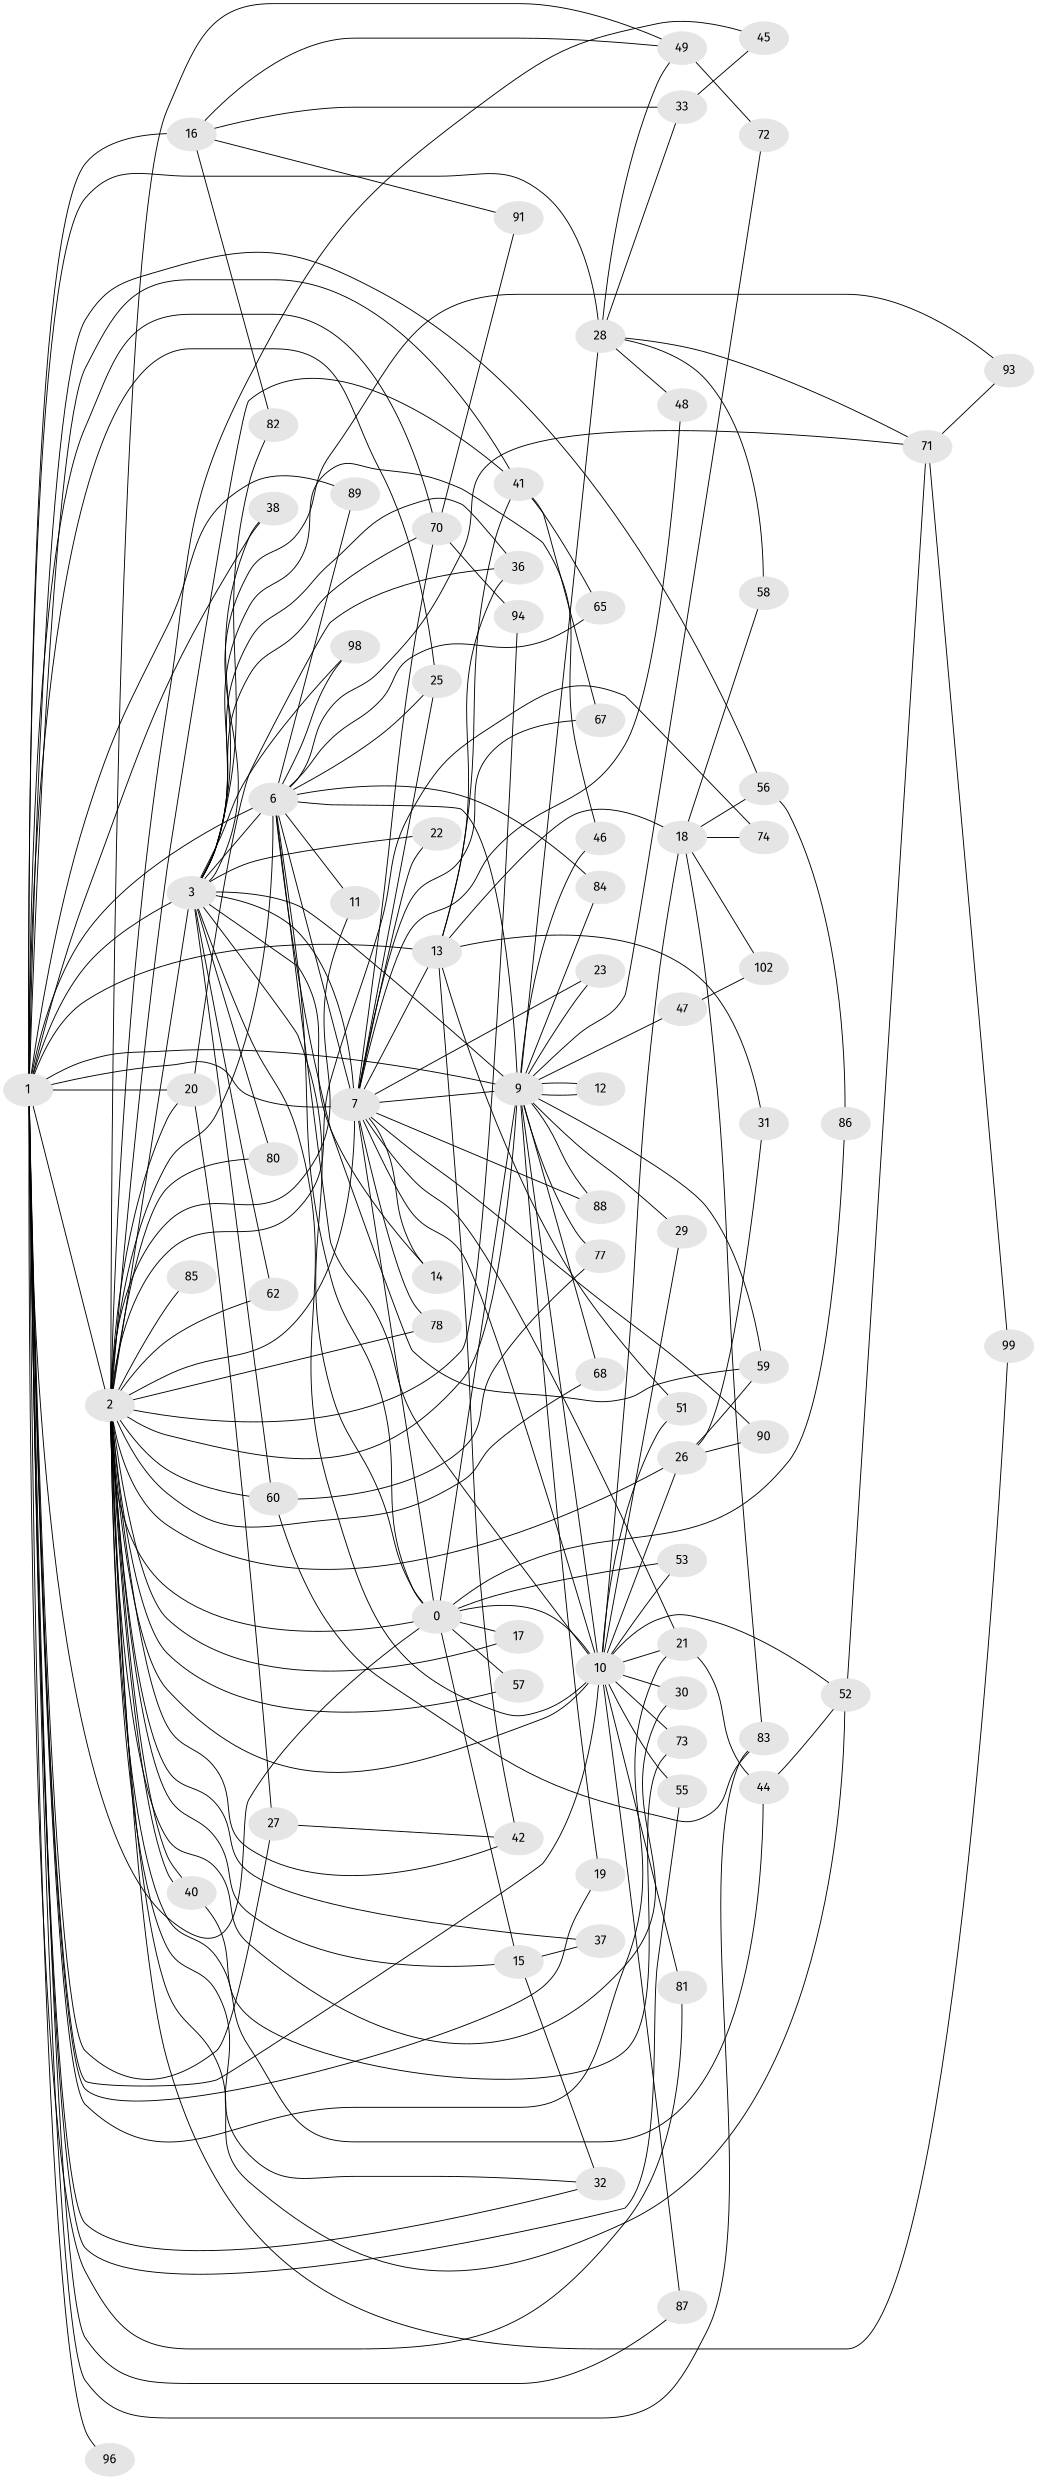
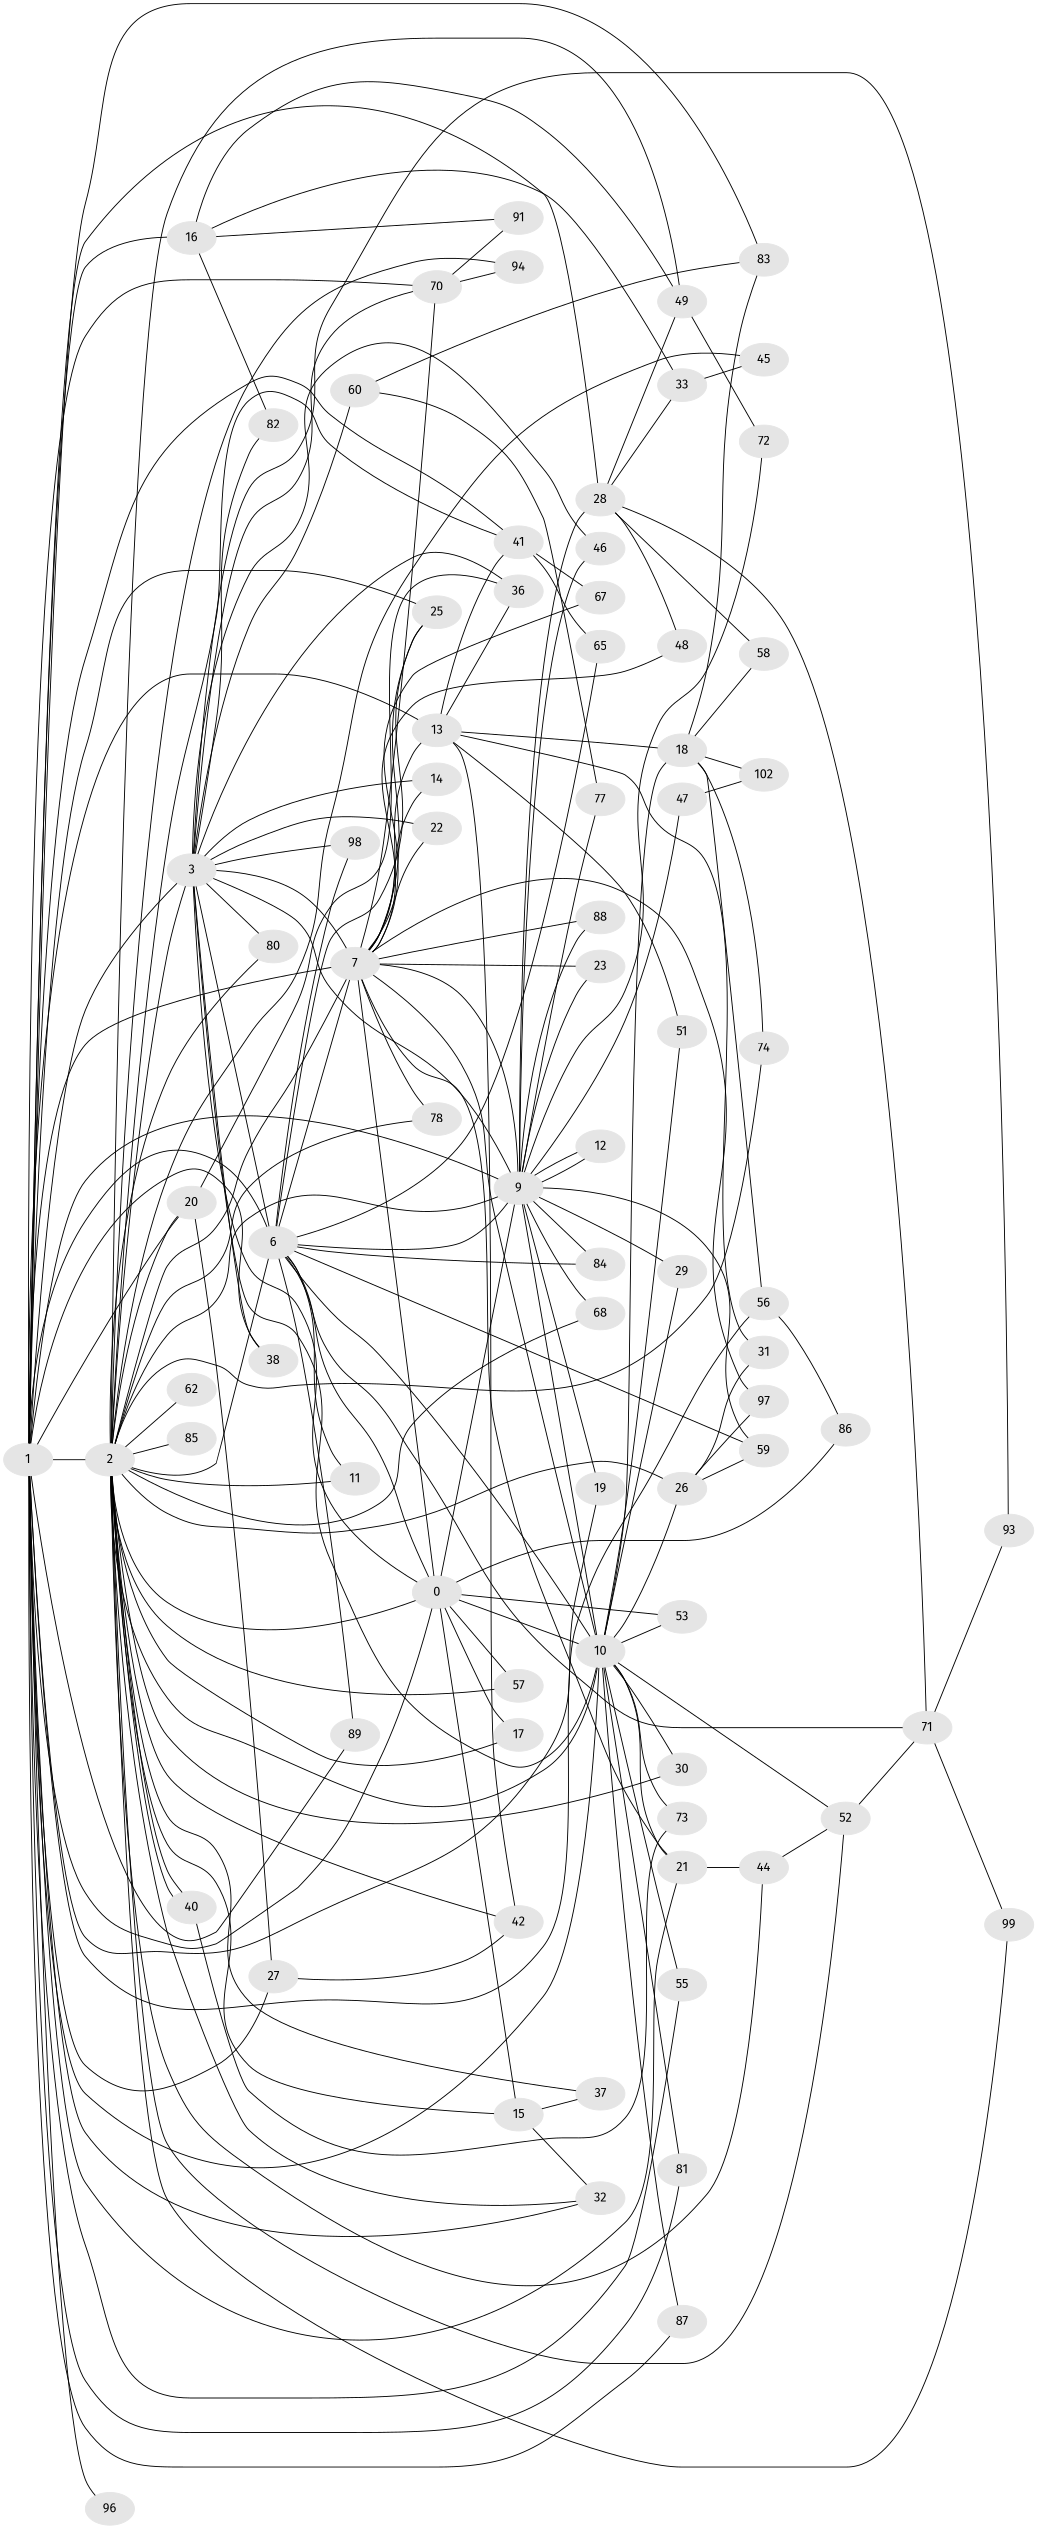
(233, 1103) -> none
(764, 1437) -> (764, 1402)
(175, 1474) -> none
